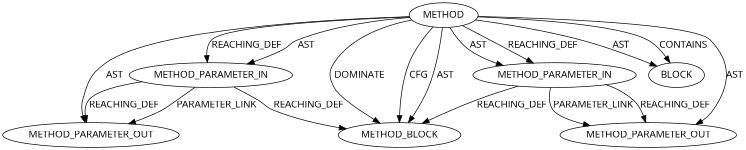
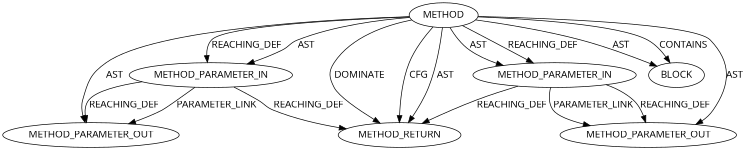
(400, 135) -> (400, 135)
